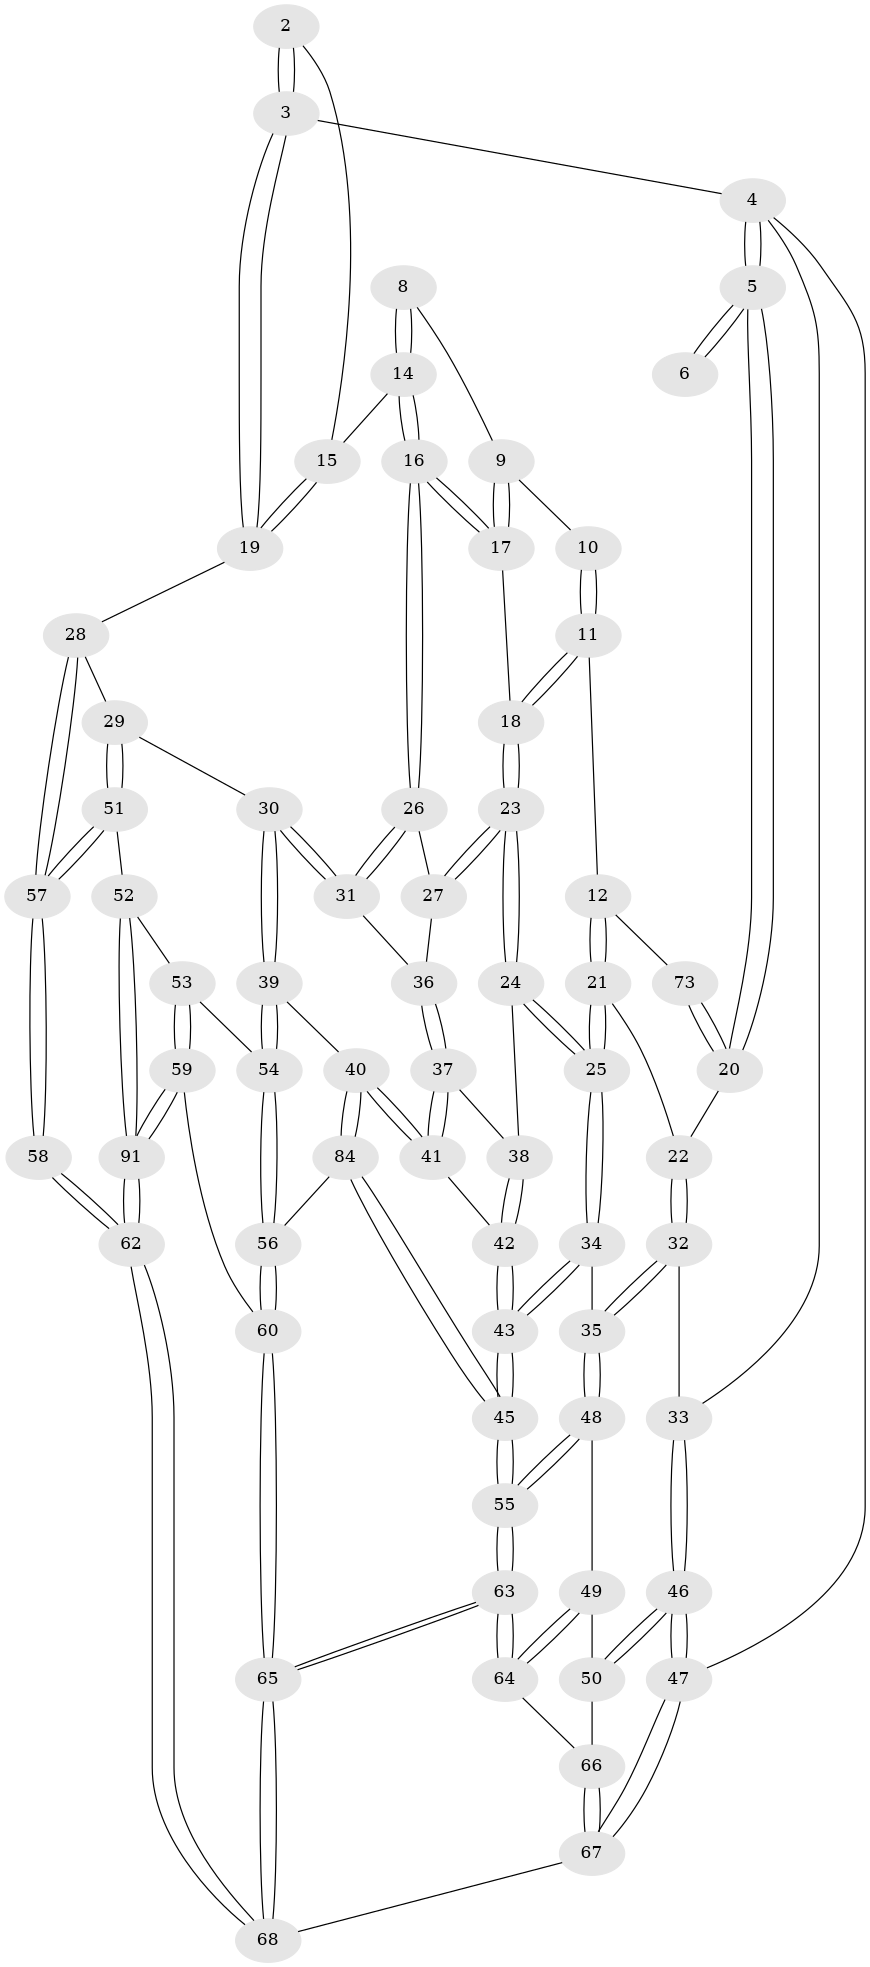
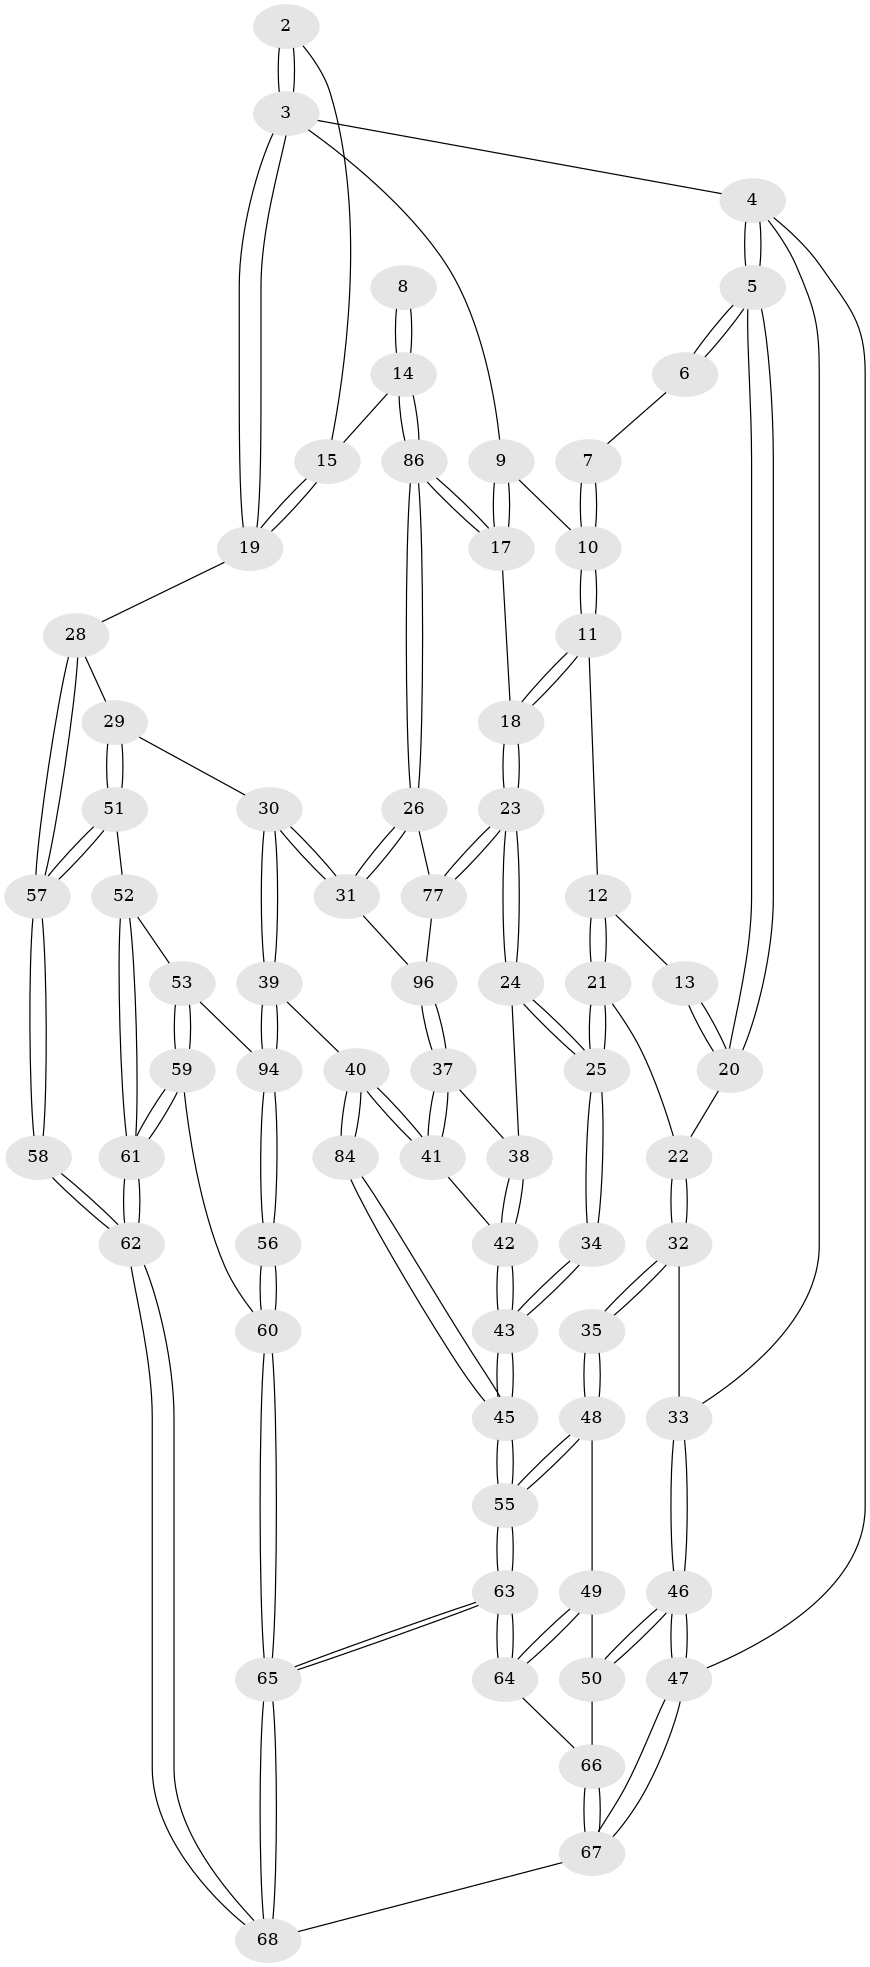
(458, 372) -> (443, 261)
(414, 462) -> (414, 462)
none -> (588, 462)
(434, 897) -> (434, 897)
(424, 984) -> (424, 984)
(685, 984) -> (685, 984)
(269, 1071) -> (269, 1071)
(132, 1158) -> (132, 1158)
(307, 1201) -> none
(592, 1288) -> none
